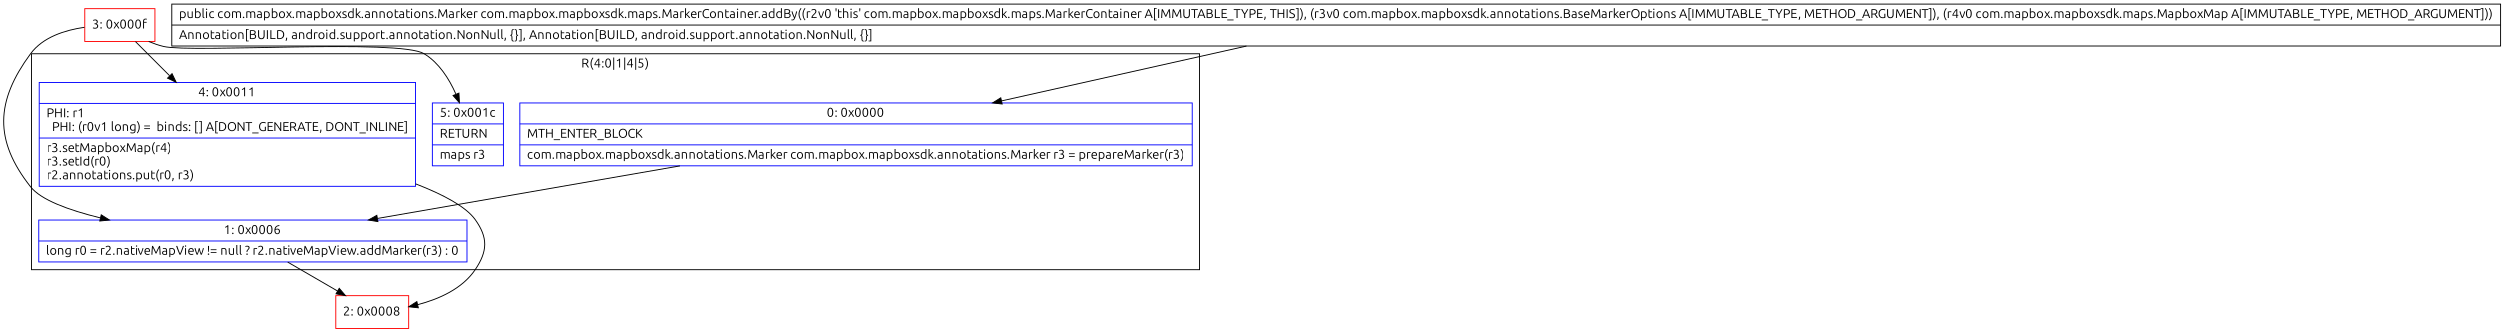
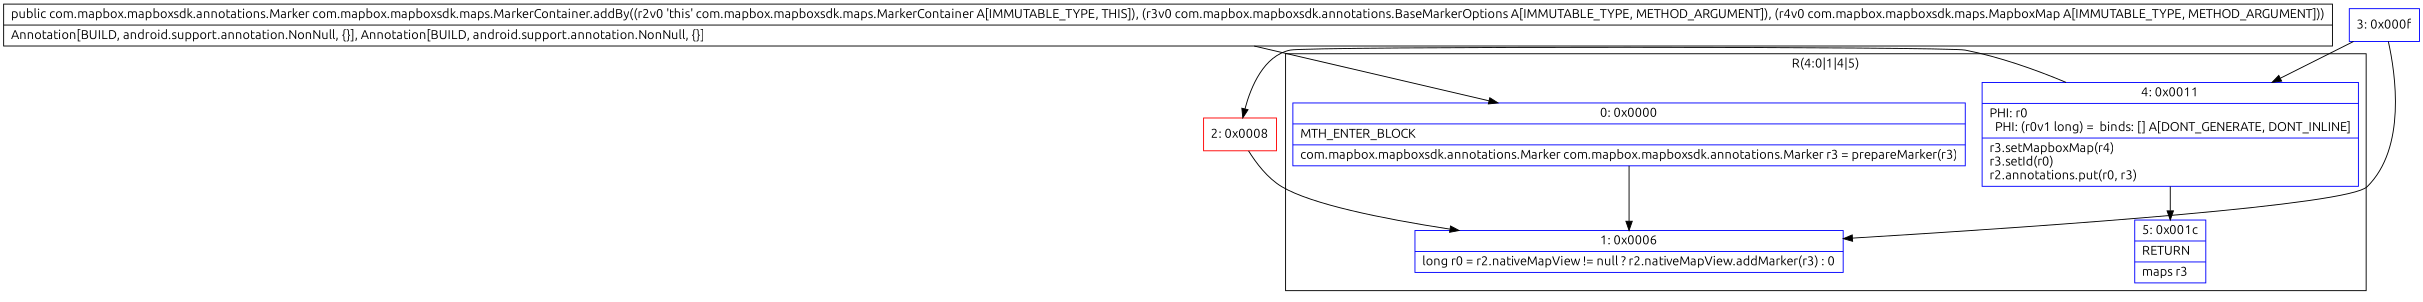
(120, 25) -> (2384, 25)
(312, 47) -> (2170, 199)
(67, 113) -> (2010, 113)
(313, 277) -> (1340, 208)
